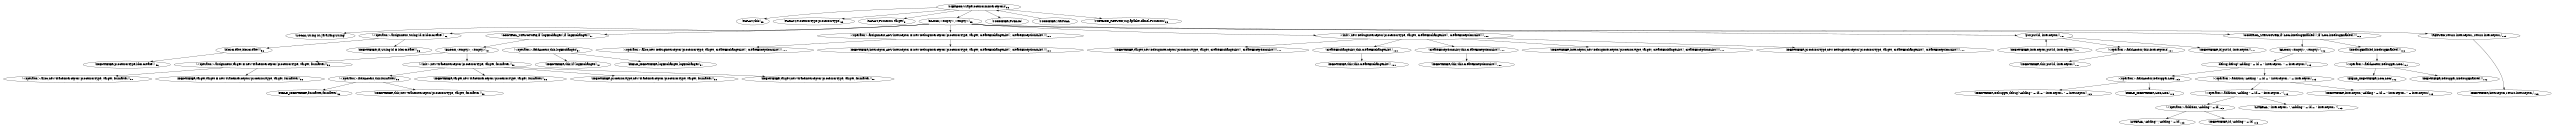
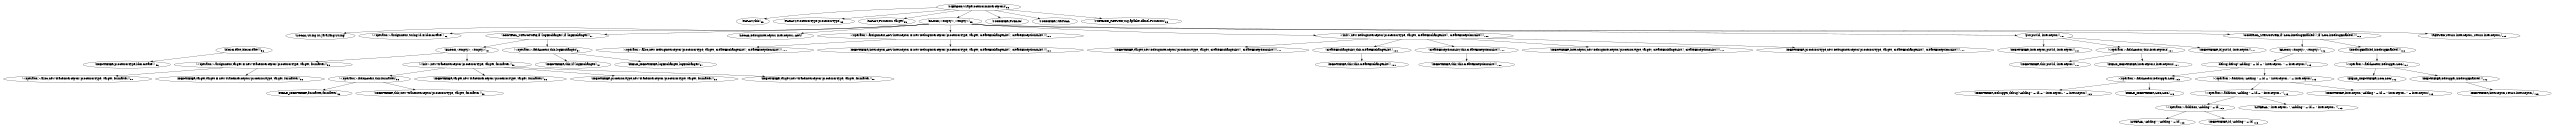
(1020, 15) -> (1016, 14)
(906, 21) -> (906, 21)
none -> (770, 36)
none -> (547, 42)
(324, 43) -> none
(2046, 44) -> (2043, 42)
(389, 50) -> none
(2077, 50) -> (2077, 50)
(2493, 61) -> (2478, 86)
none -> (2143, 65)
